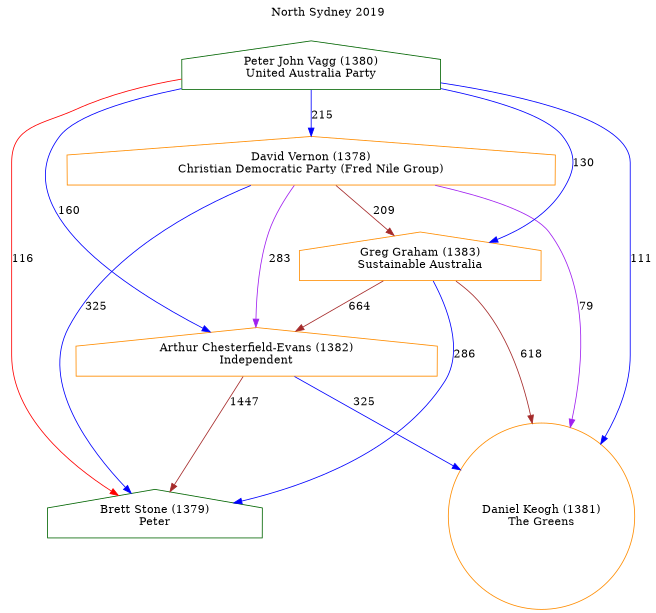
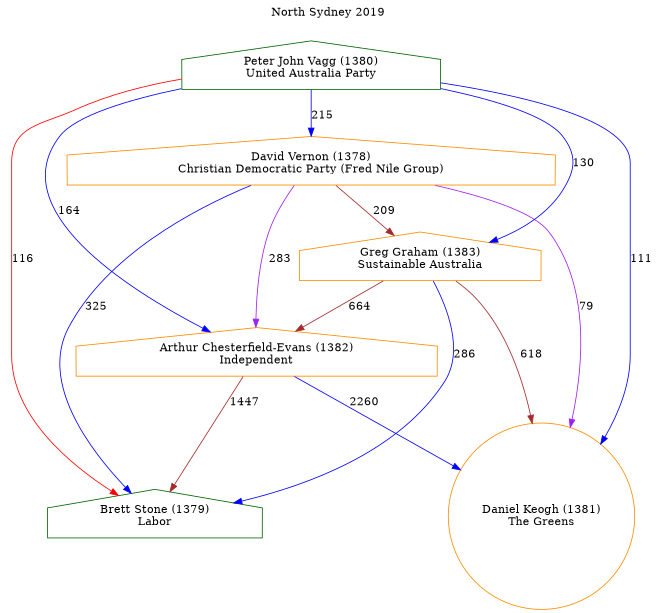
(69, 211) -> (69, 211)
(364, 402) -> (364, 402)
(155, 516) -> (155, 516)
